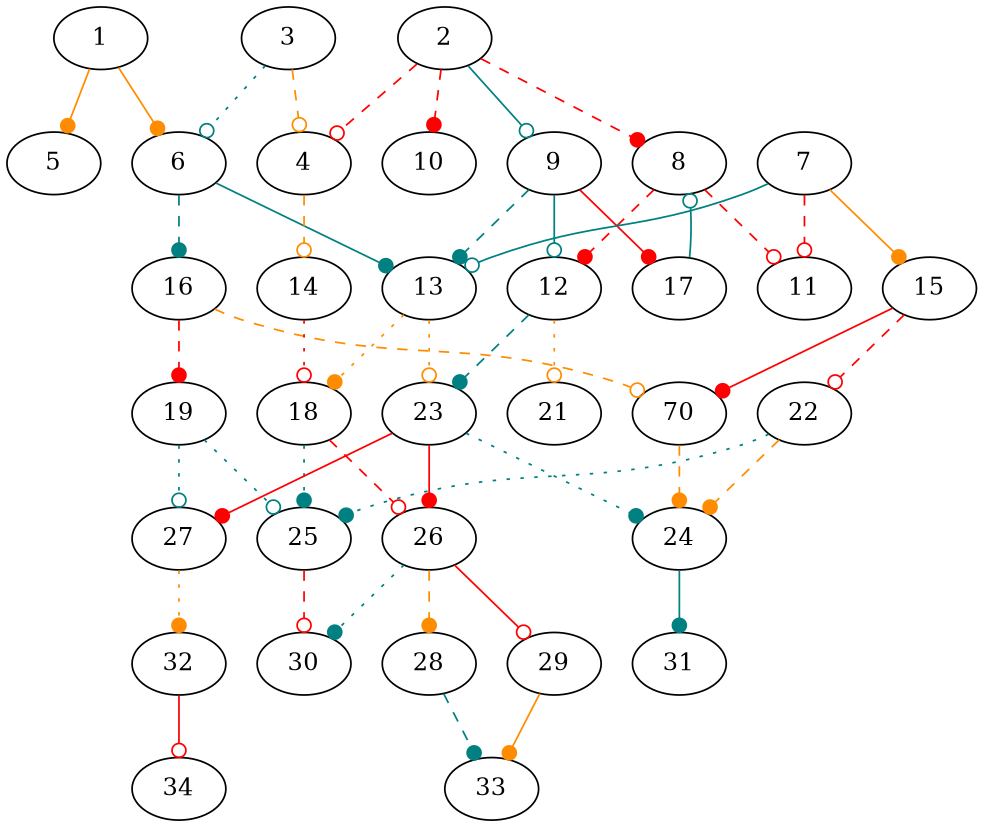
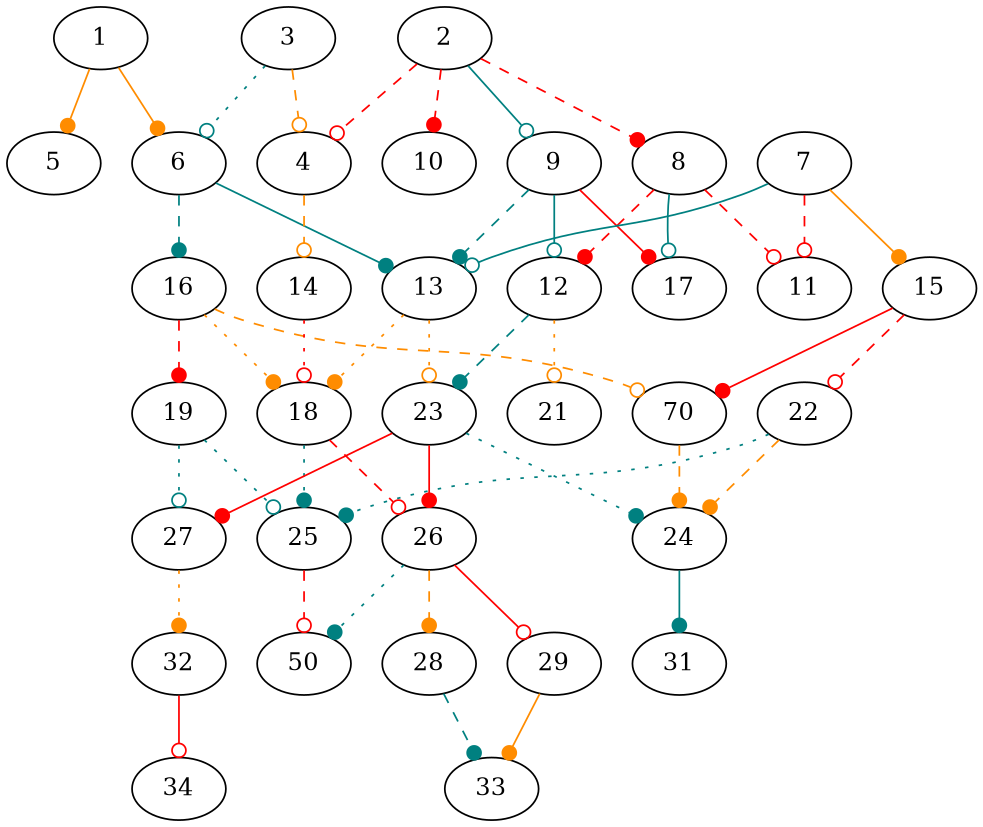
(691, 233) -> (668, 227)
none -> (236, 346)
(304, 664) -> (304, 664)
